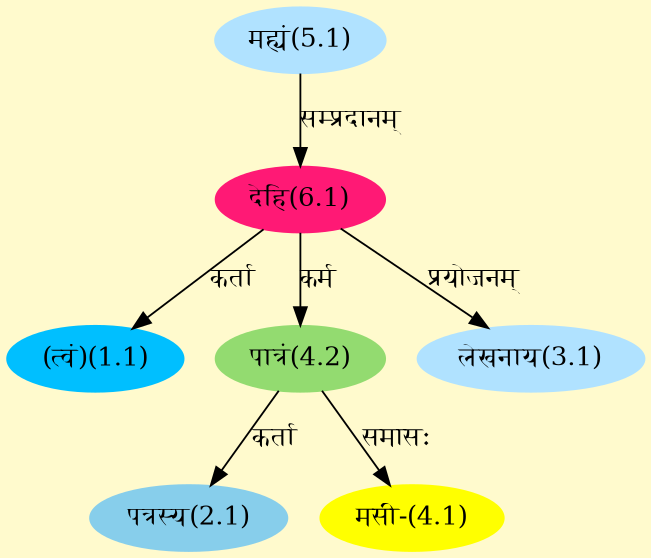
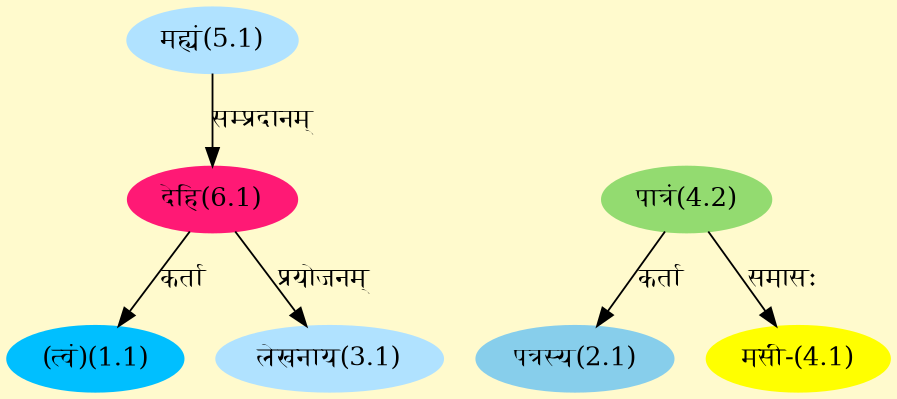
(300, 270) -> none
